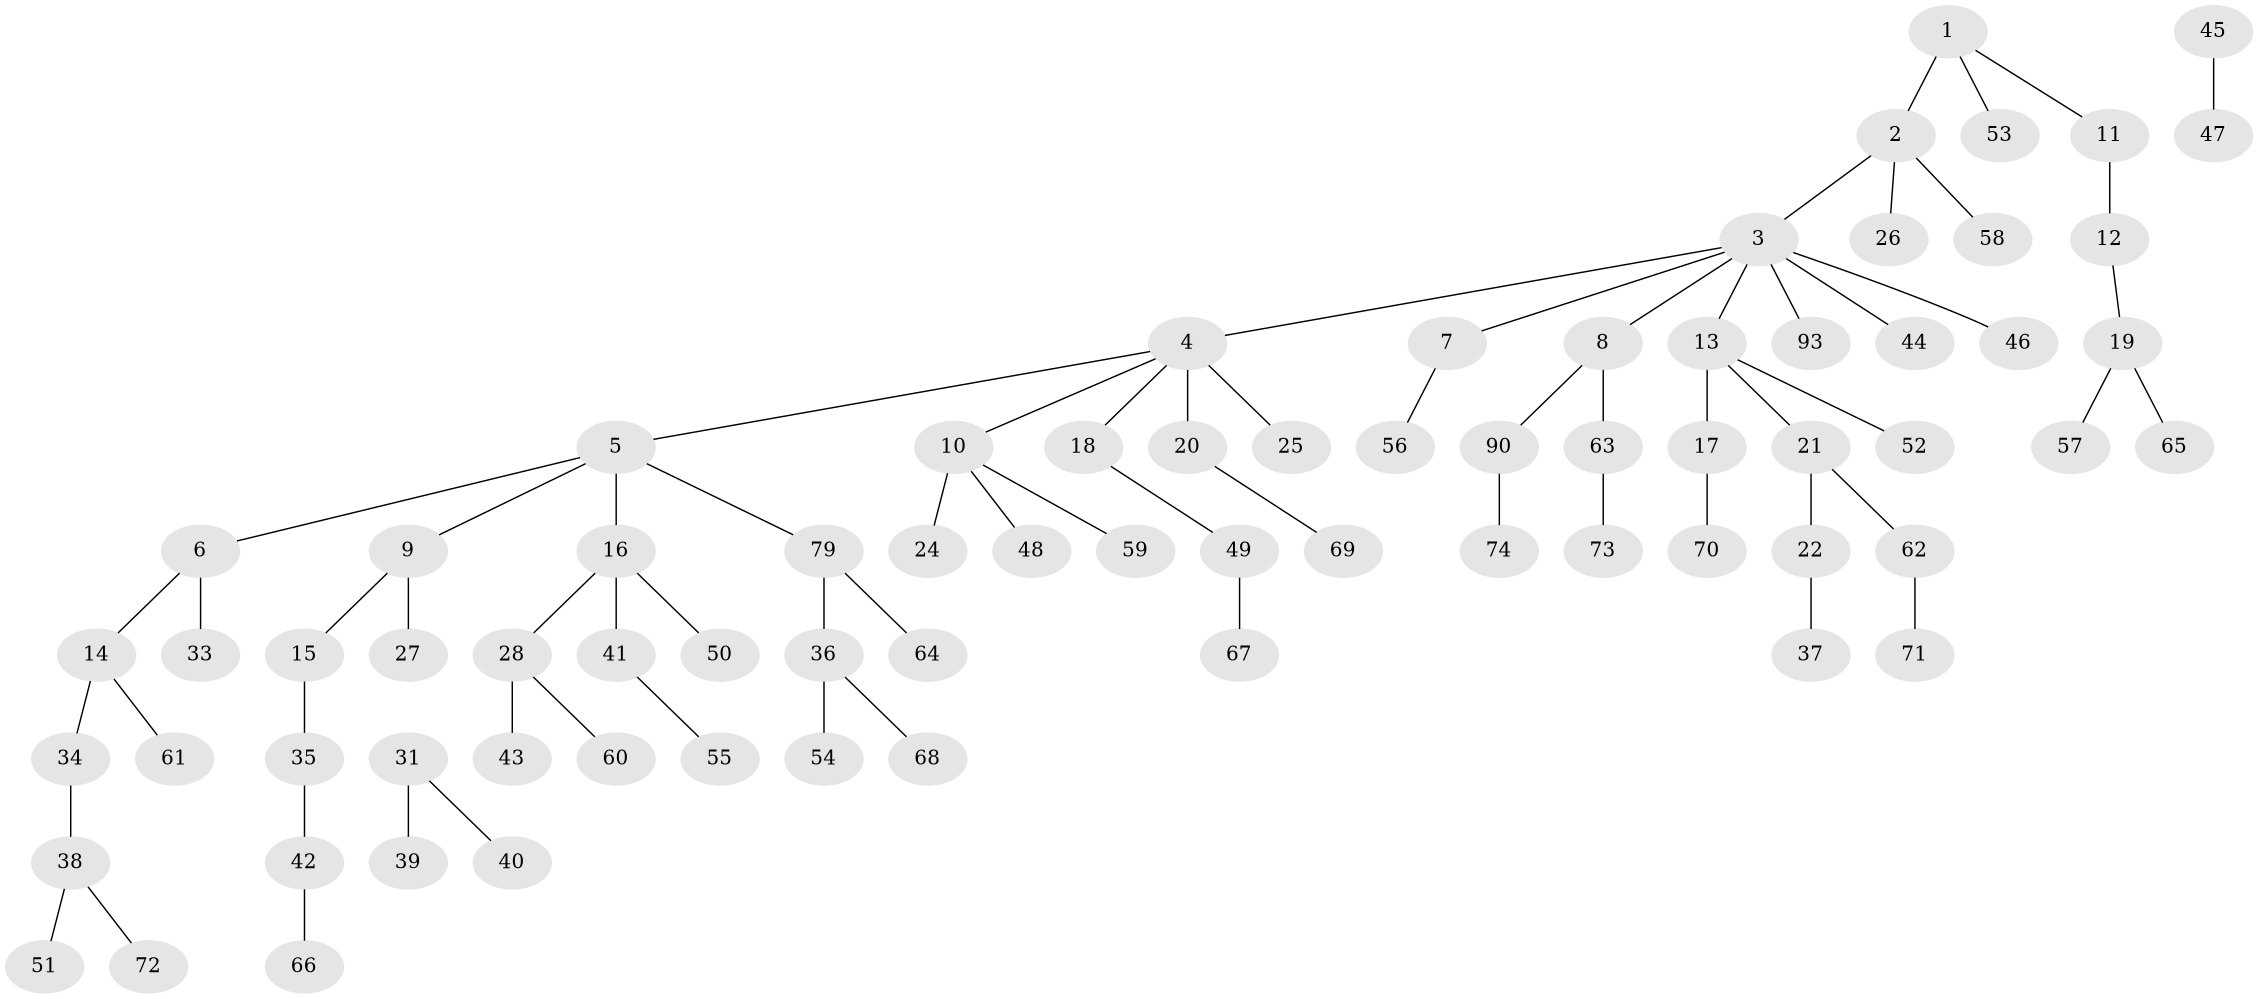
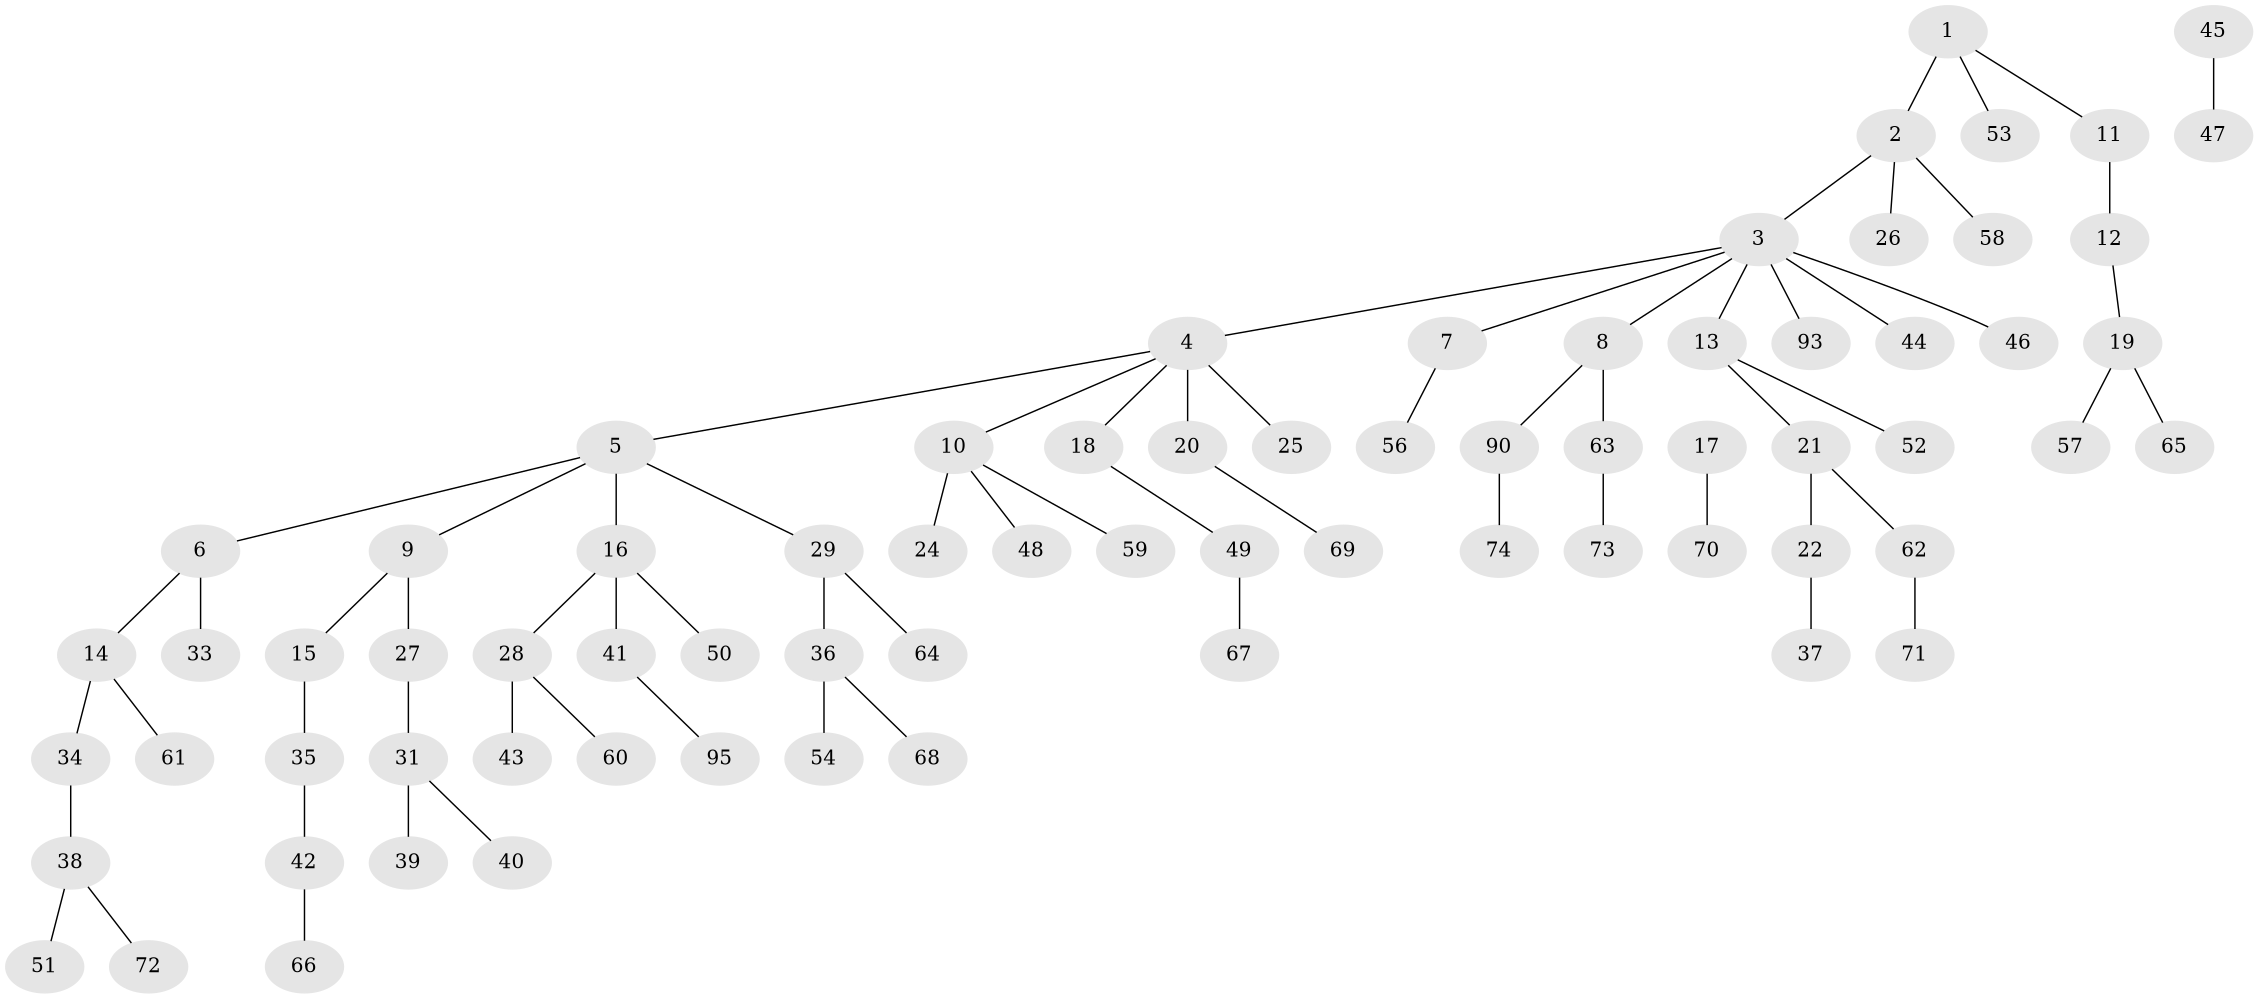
(1707, 396) -> none
(824, 551) -> (824, 551)
none -> (408, 707)
(720, 759) -> (720, 759)
